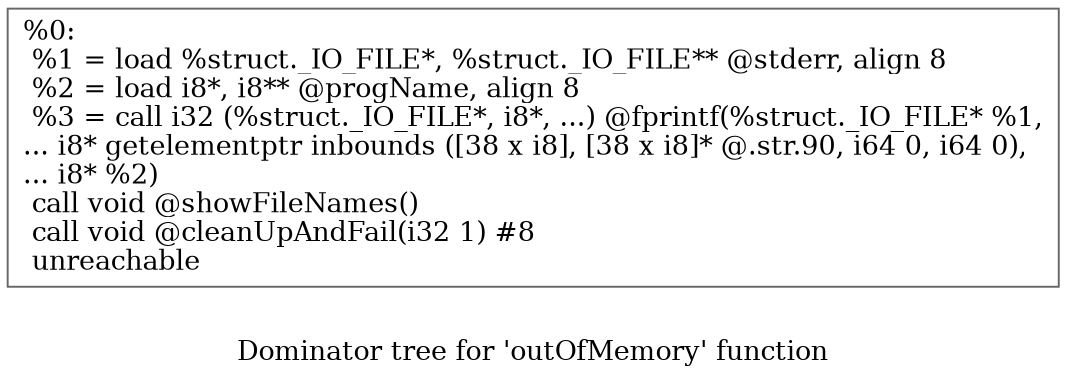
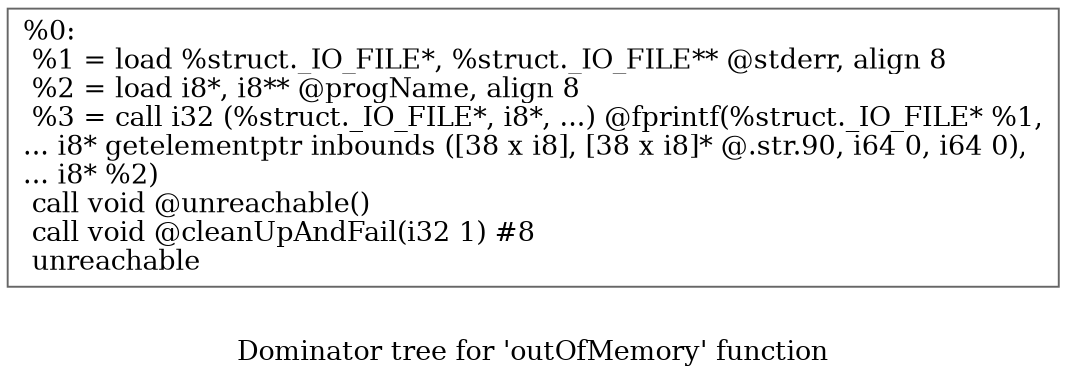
(222, 204) -> (197, 204)
